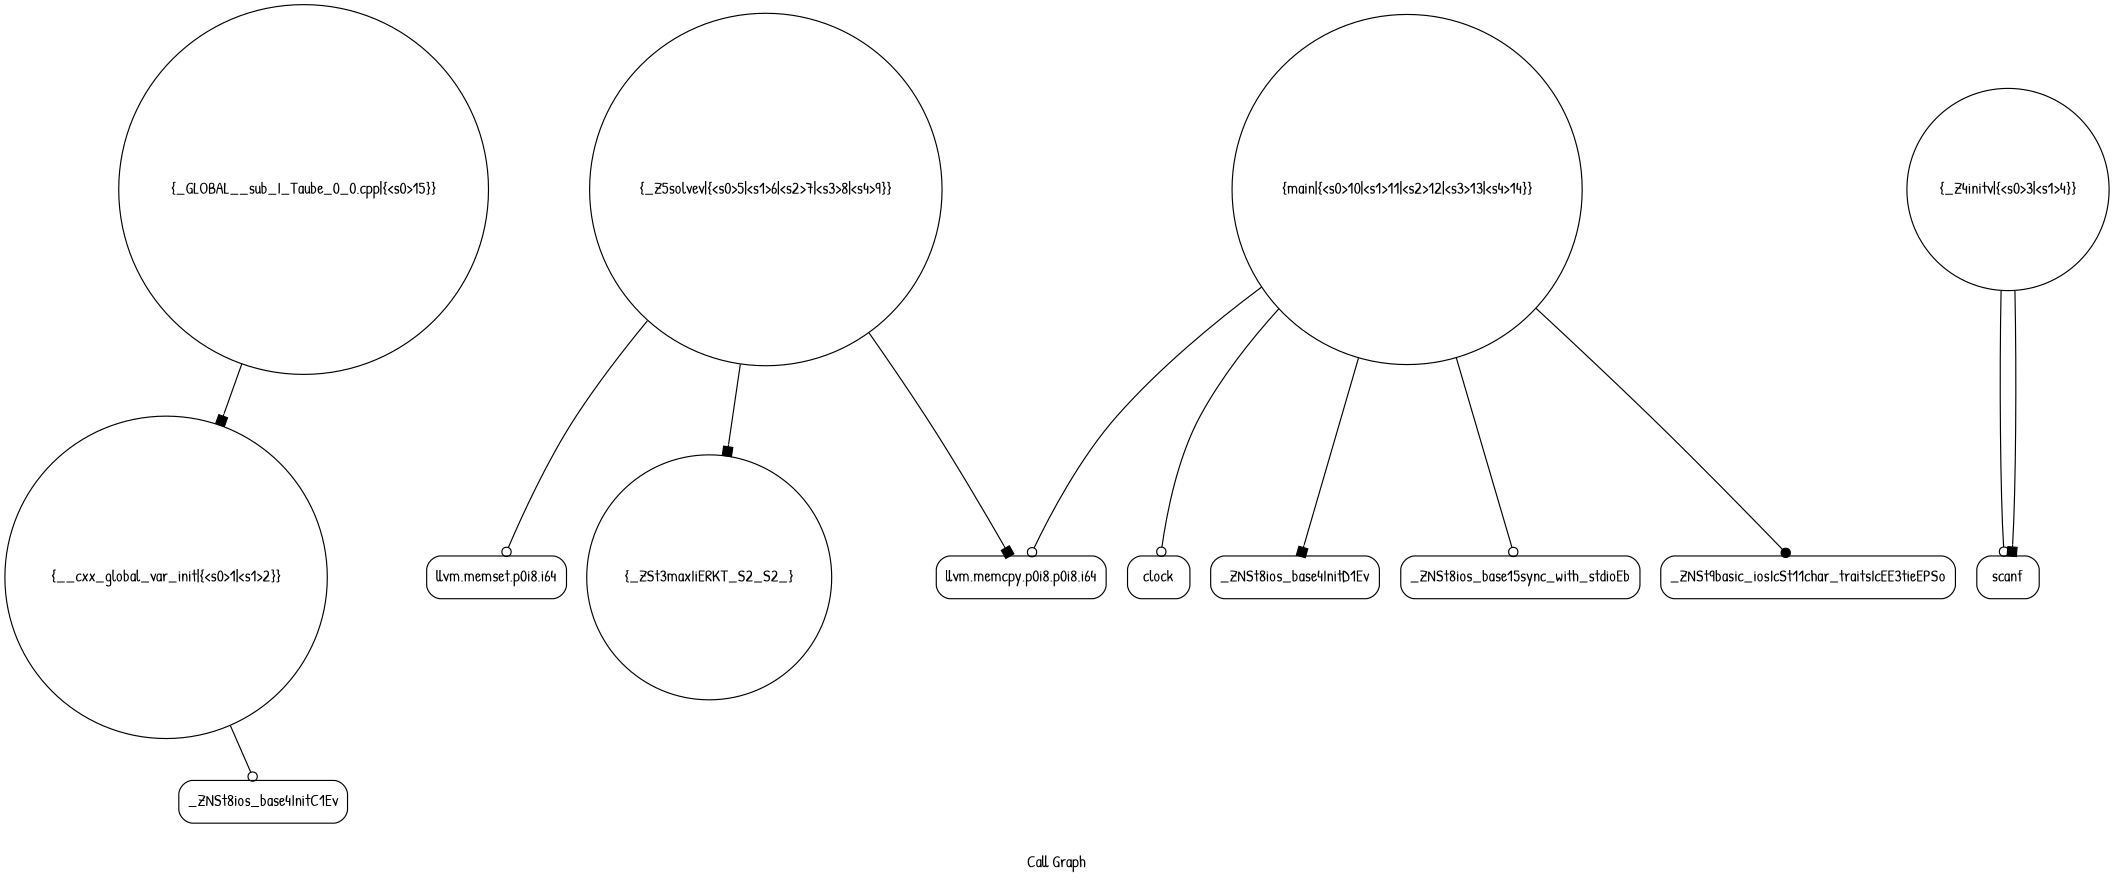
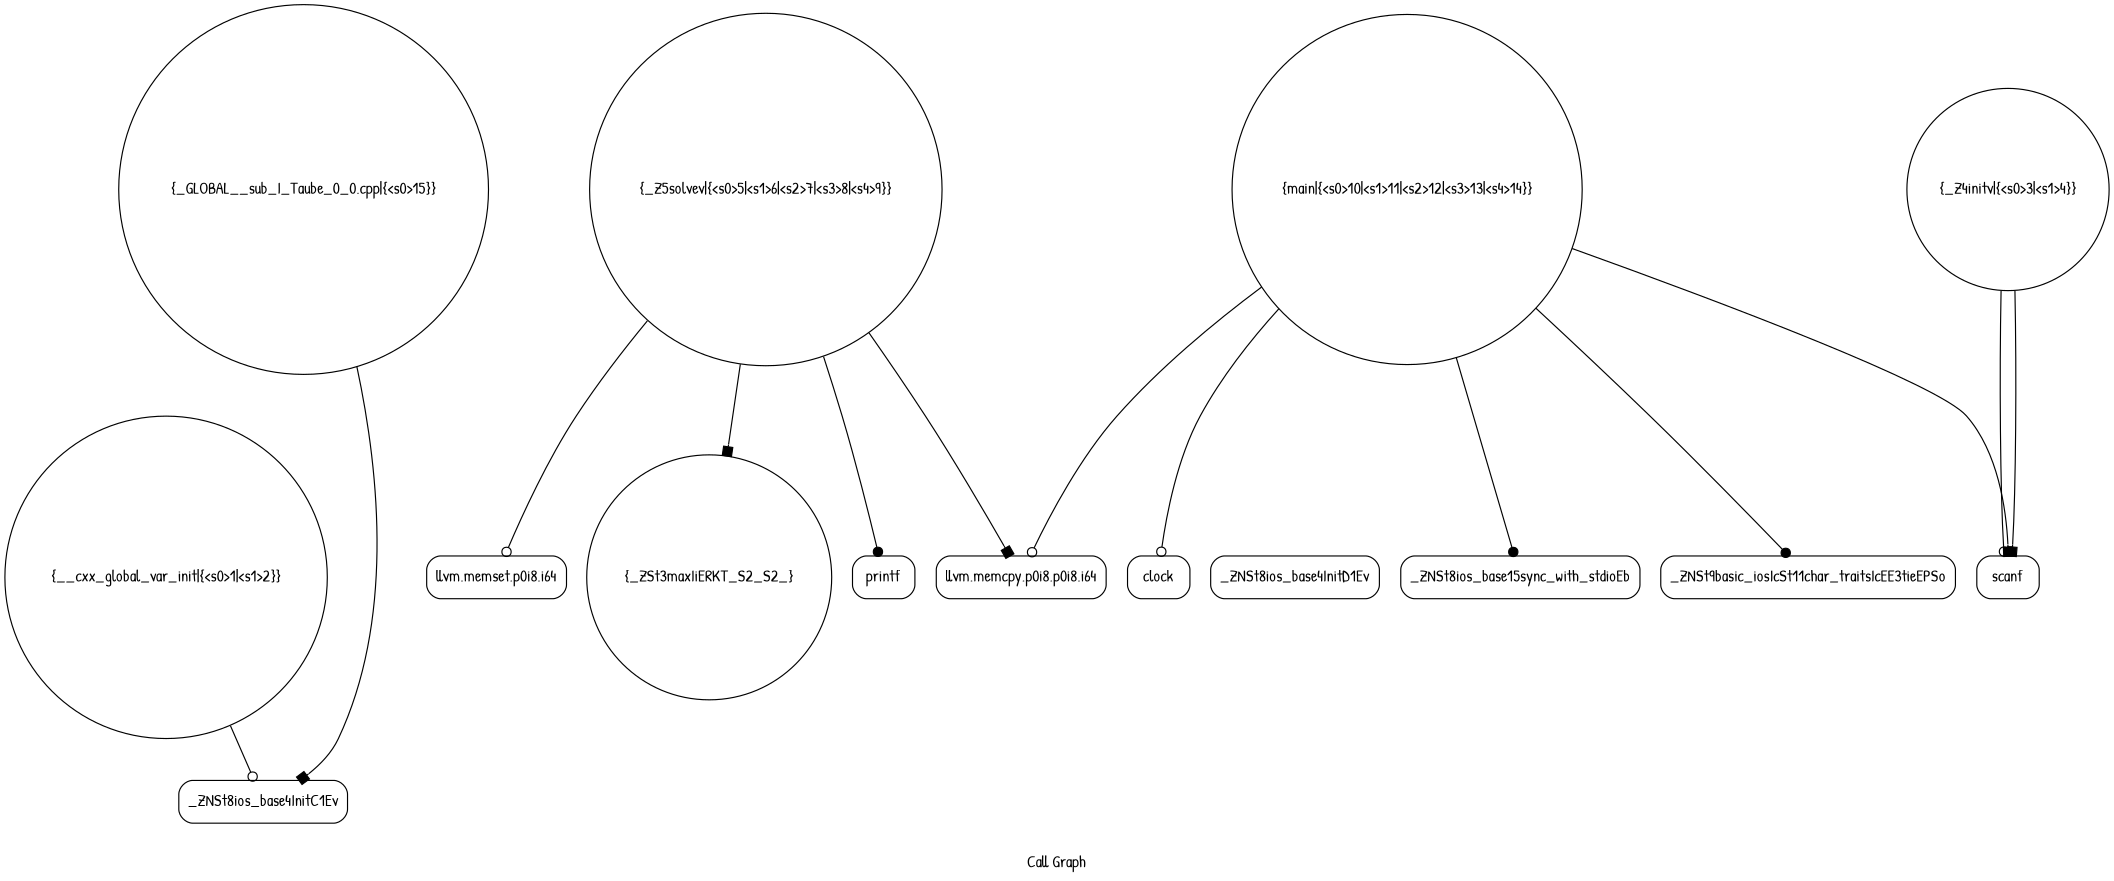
(233, 389) -> (376, 578)
(1331, 451) -> (1837, 350)
(1484, 452) -> (1484, 452)
none -> (884, 577)
